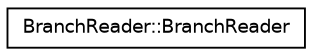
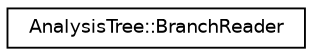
(156, 28) -> (156, 28)
